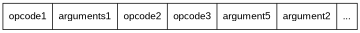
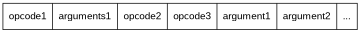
(247, 16) -> (247, 16)
